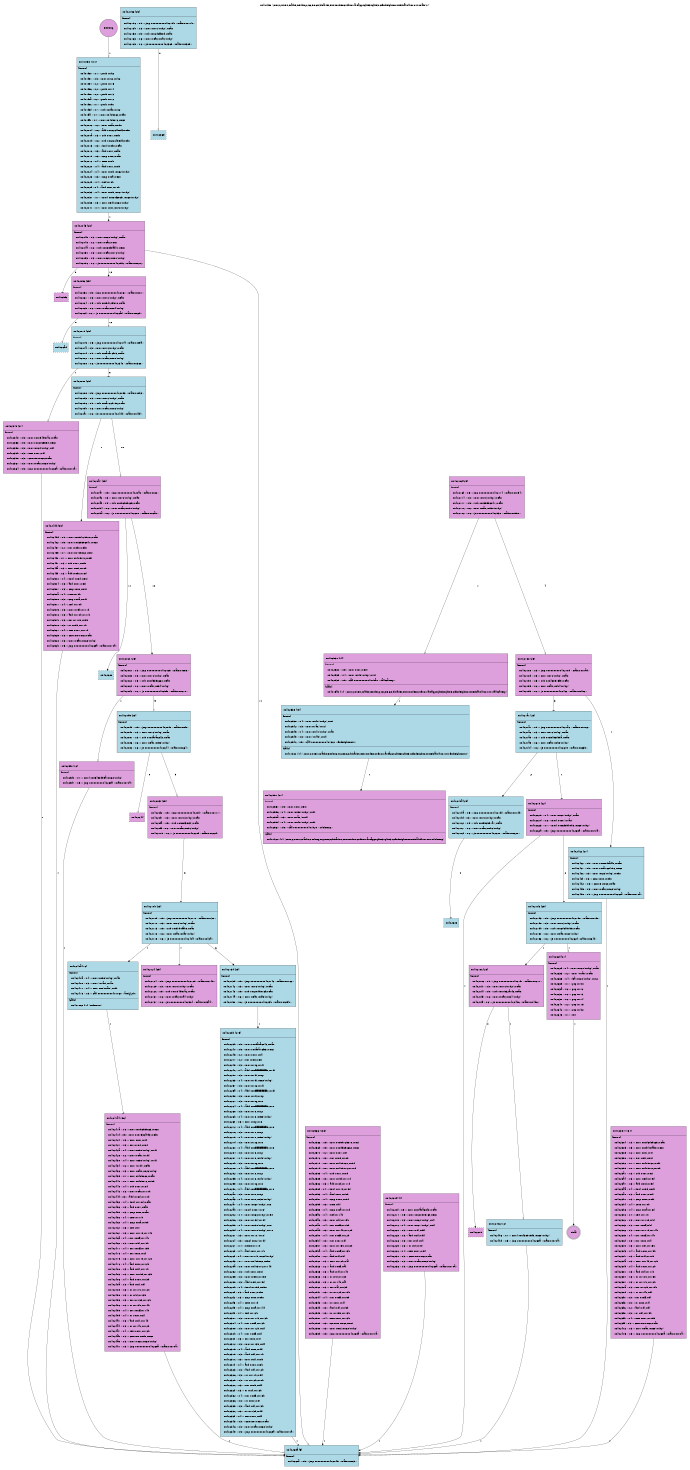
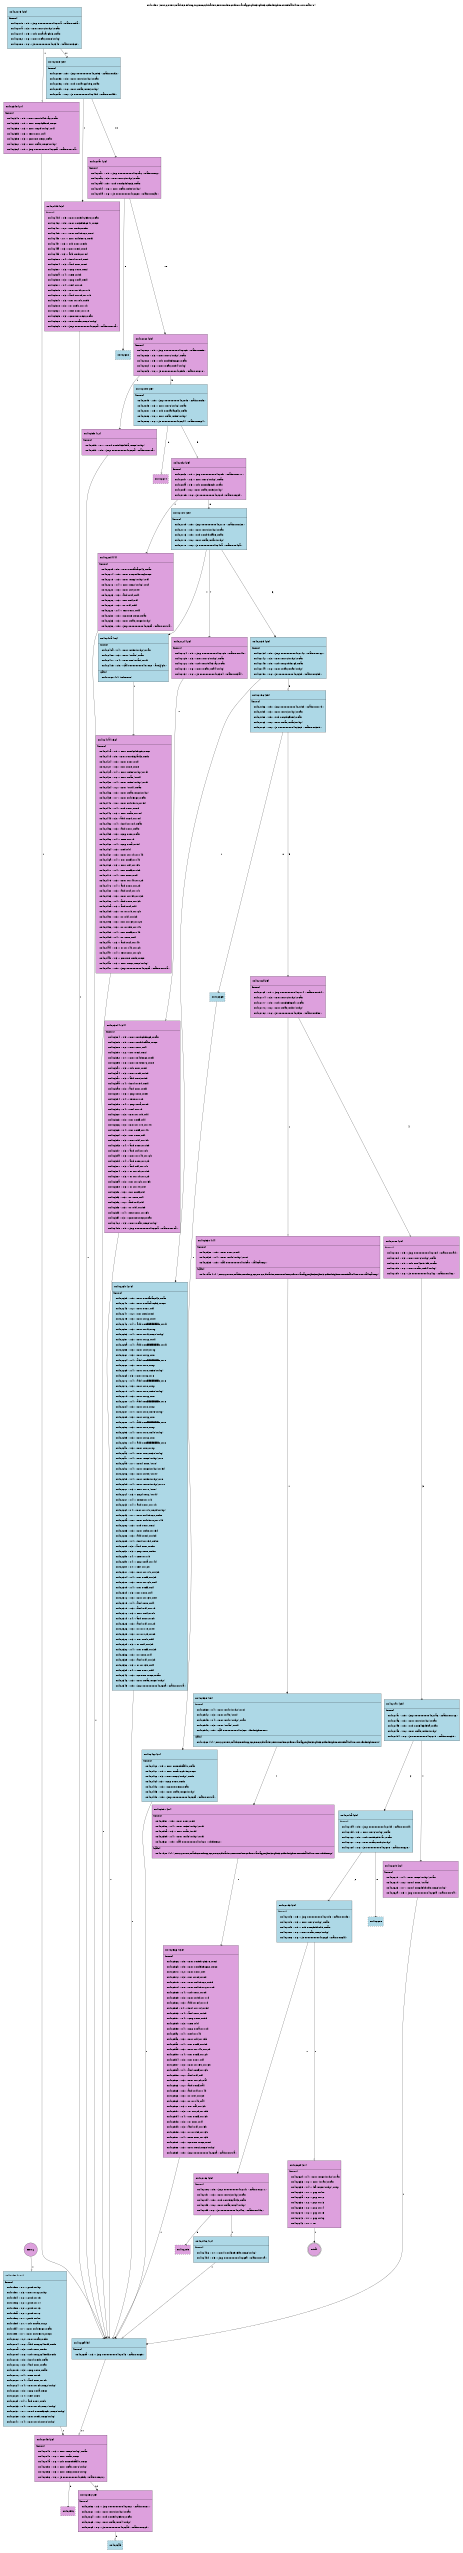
(109, 28) -> (31, 2250)
(158, 89) -> (251, 862)
(109, 322) -> none
(110, 373) -> (66, 53)
(116, 447) -> (104, 128)
none -> (159, 524)
(130, 586) -> (125, 266)
none -> (288, 684)
(106, 726) -> (125, 400)
(612, 768) -> (188, 1374)
(258, 810) -> (92, 2396)
none -> (174, 848)
none -> (288, 854)
(564, 868) -> (345, 1876)
(473, 1115) -> (198, 2229)
none -> (230, 1901)
